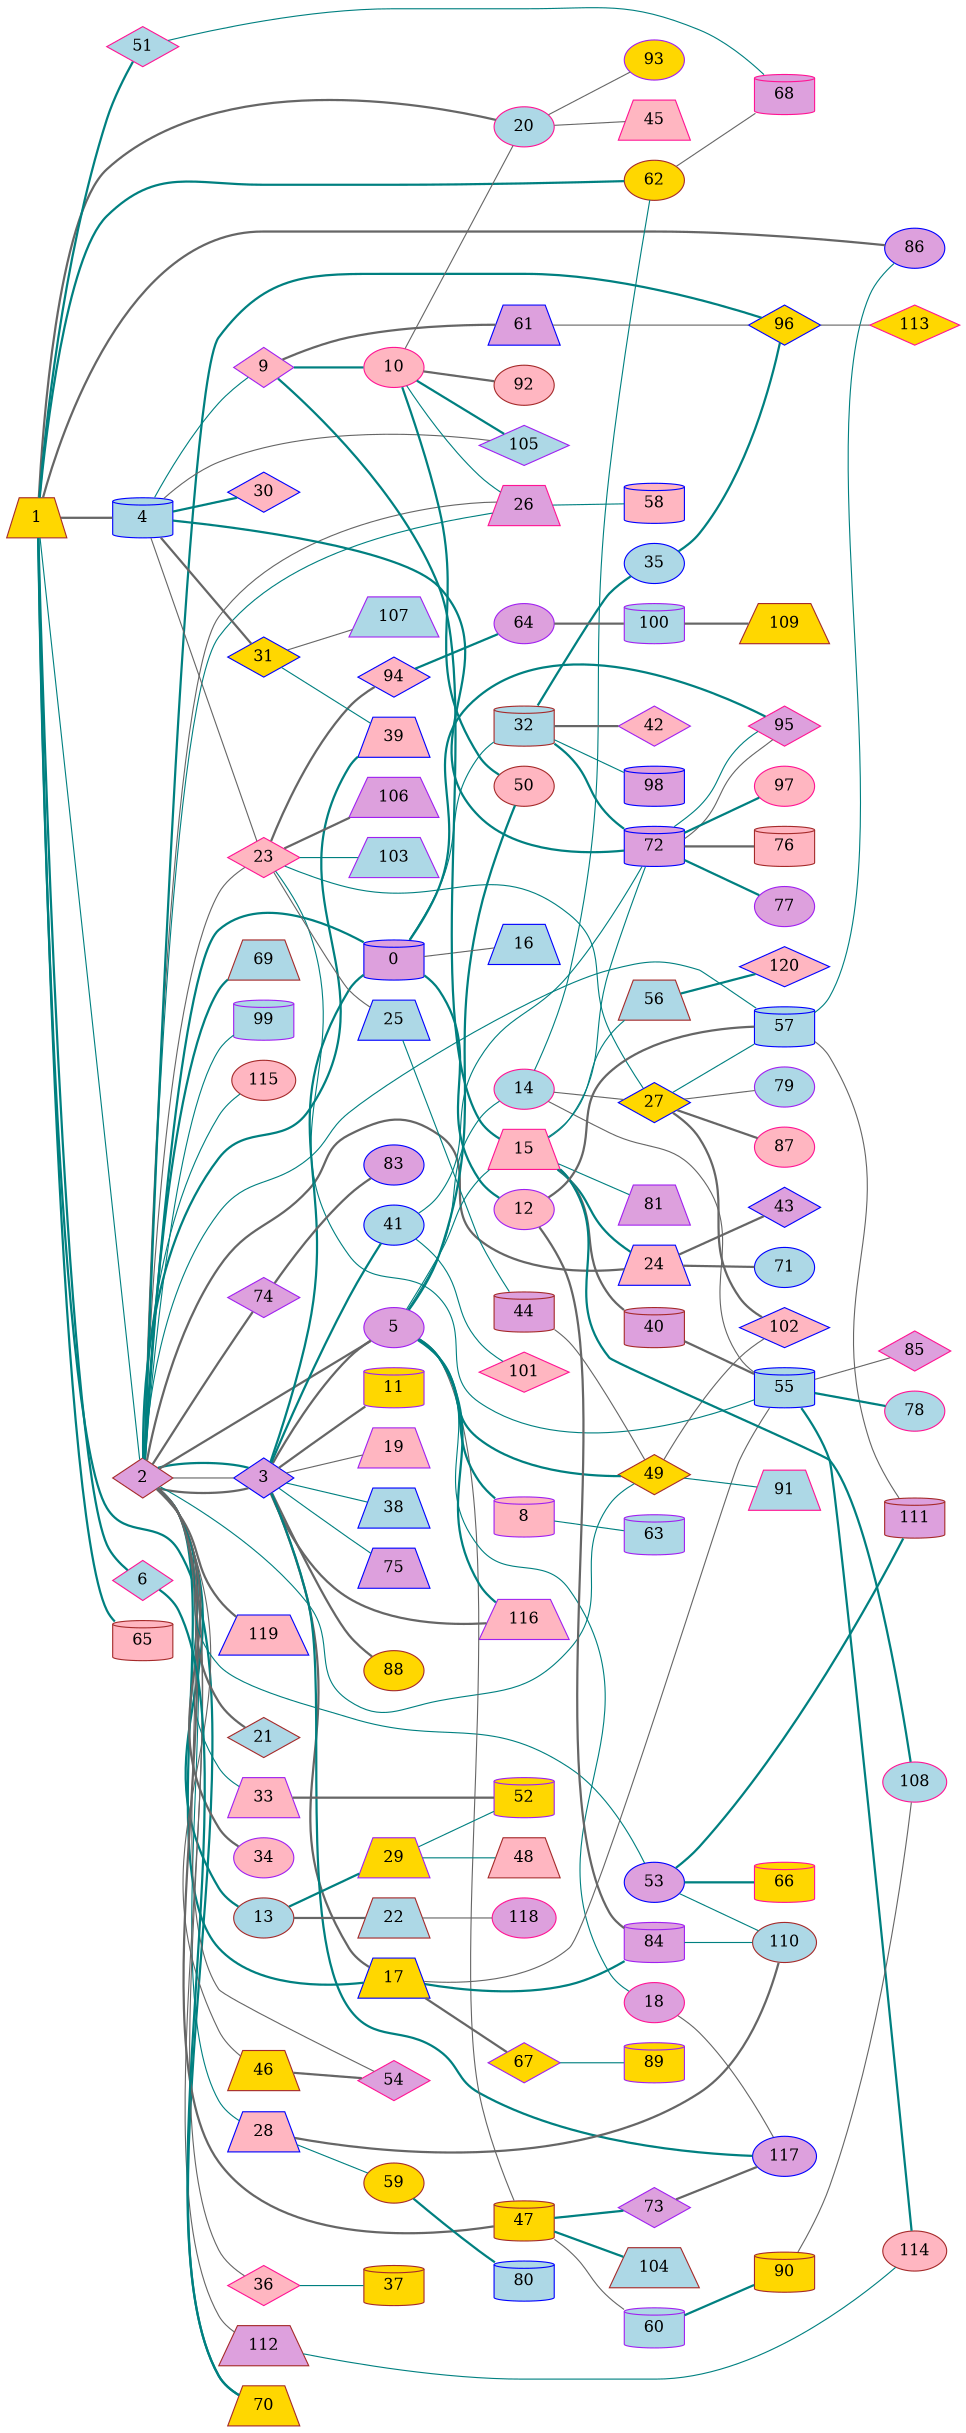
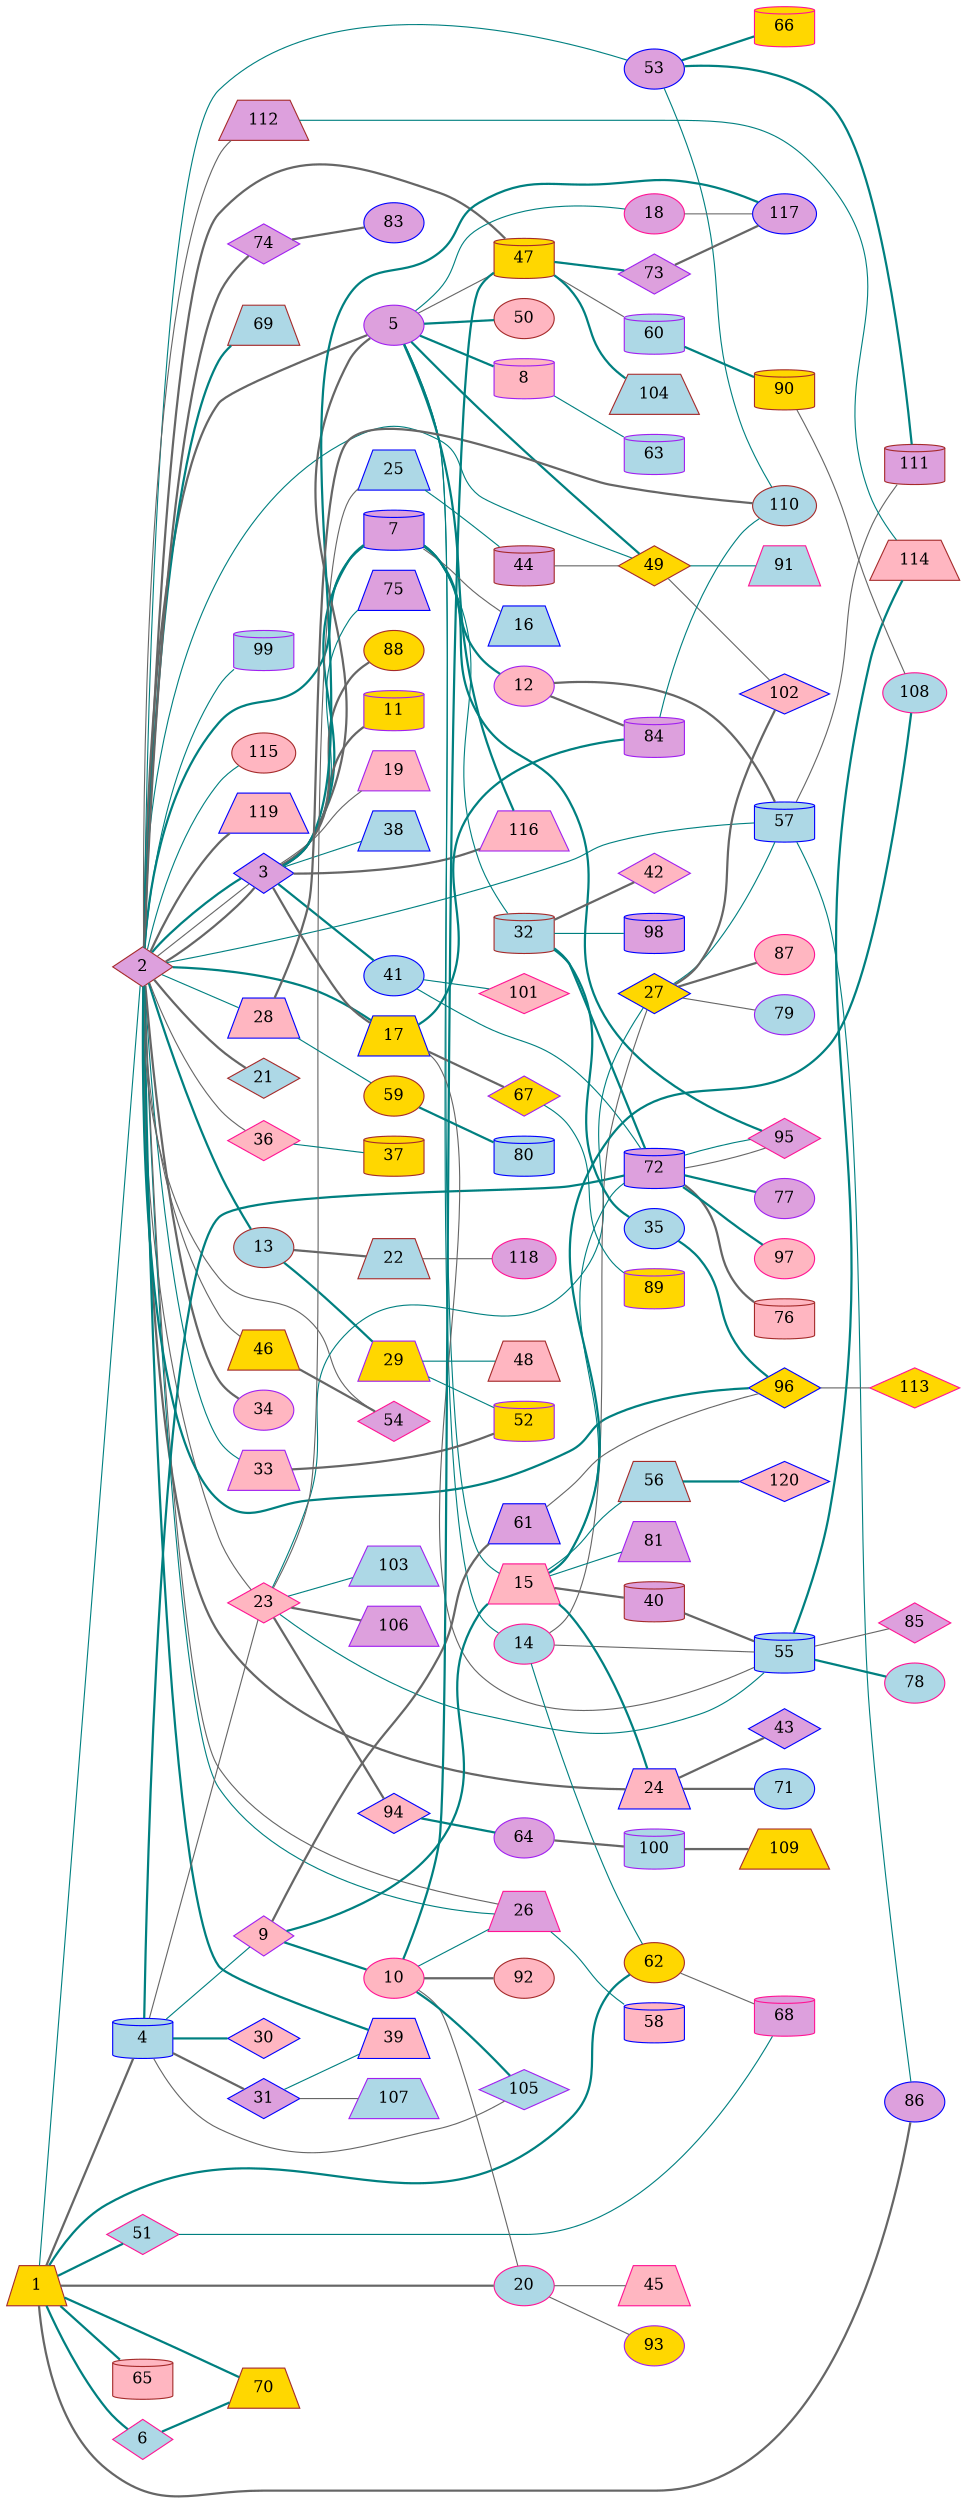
(448, 586) -> (454, 690)
(264, 657) -> (264, 2099)
(394, 960) -> (394, 530)
(915, 2251) -> (915, 560)
